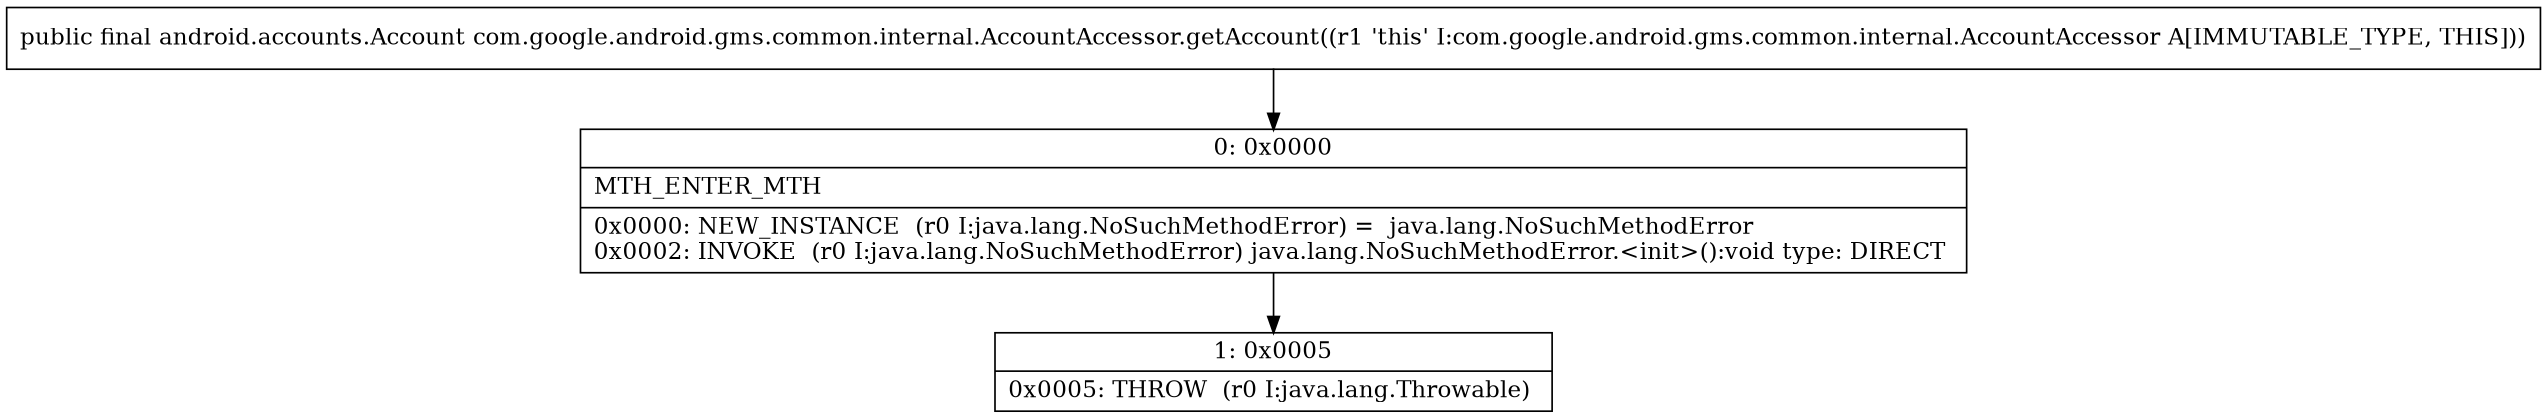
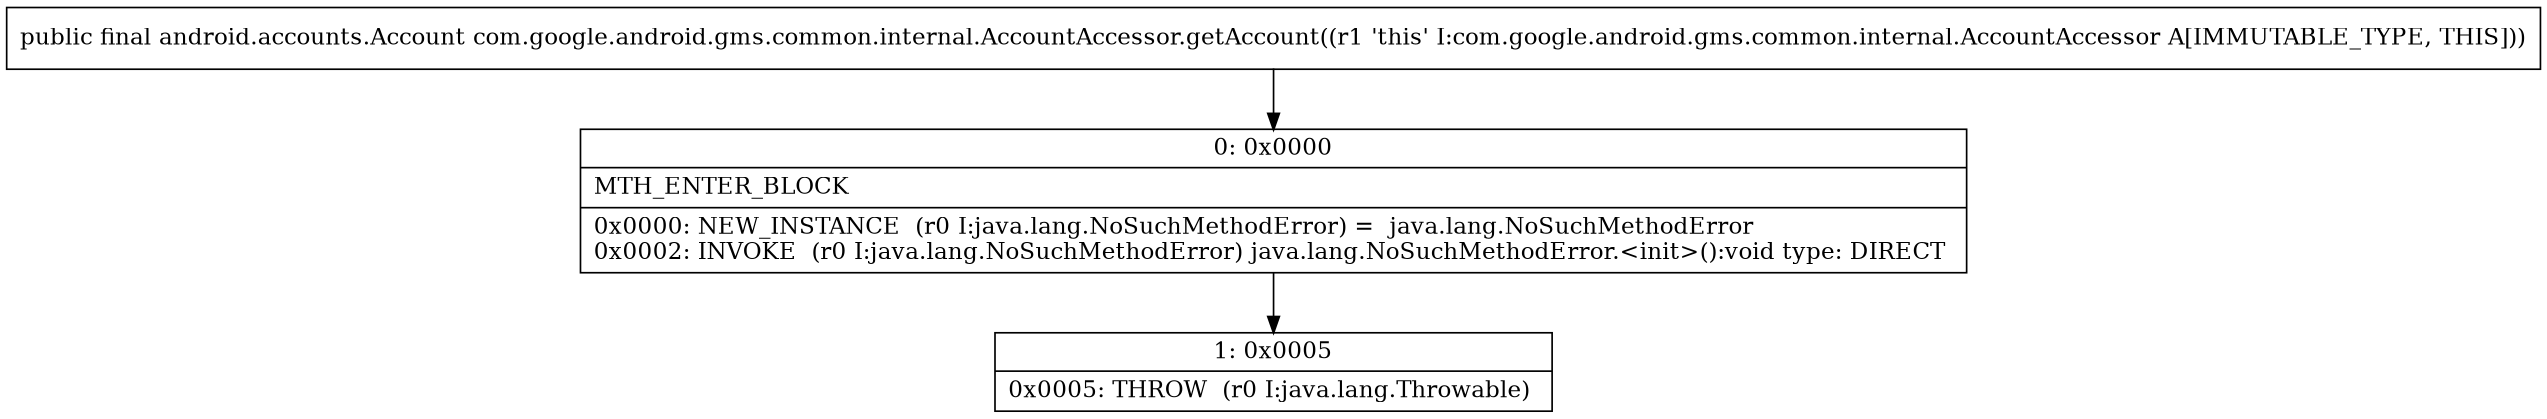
(708, 187) -> (722, 187)
